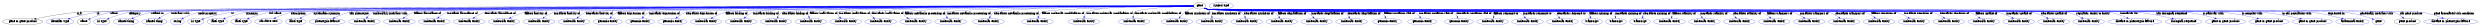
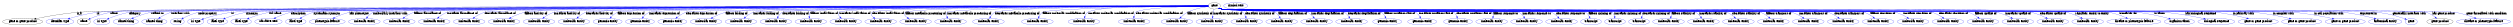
(1221, 6) -> (1236, 6)
none -> (2179, 22)
